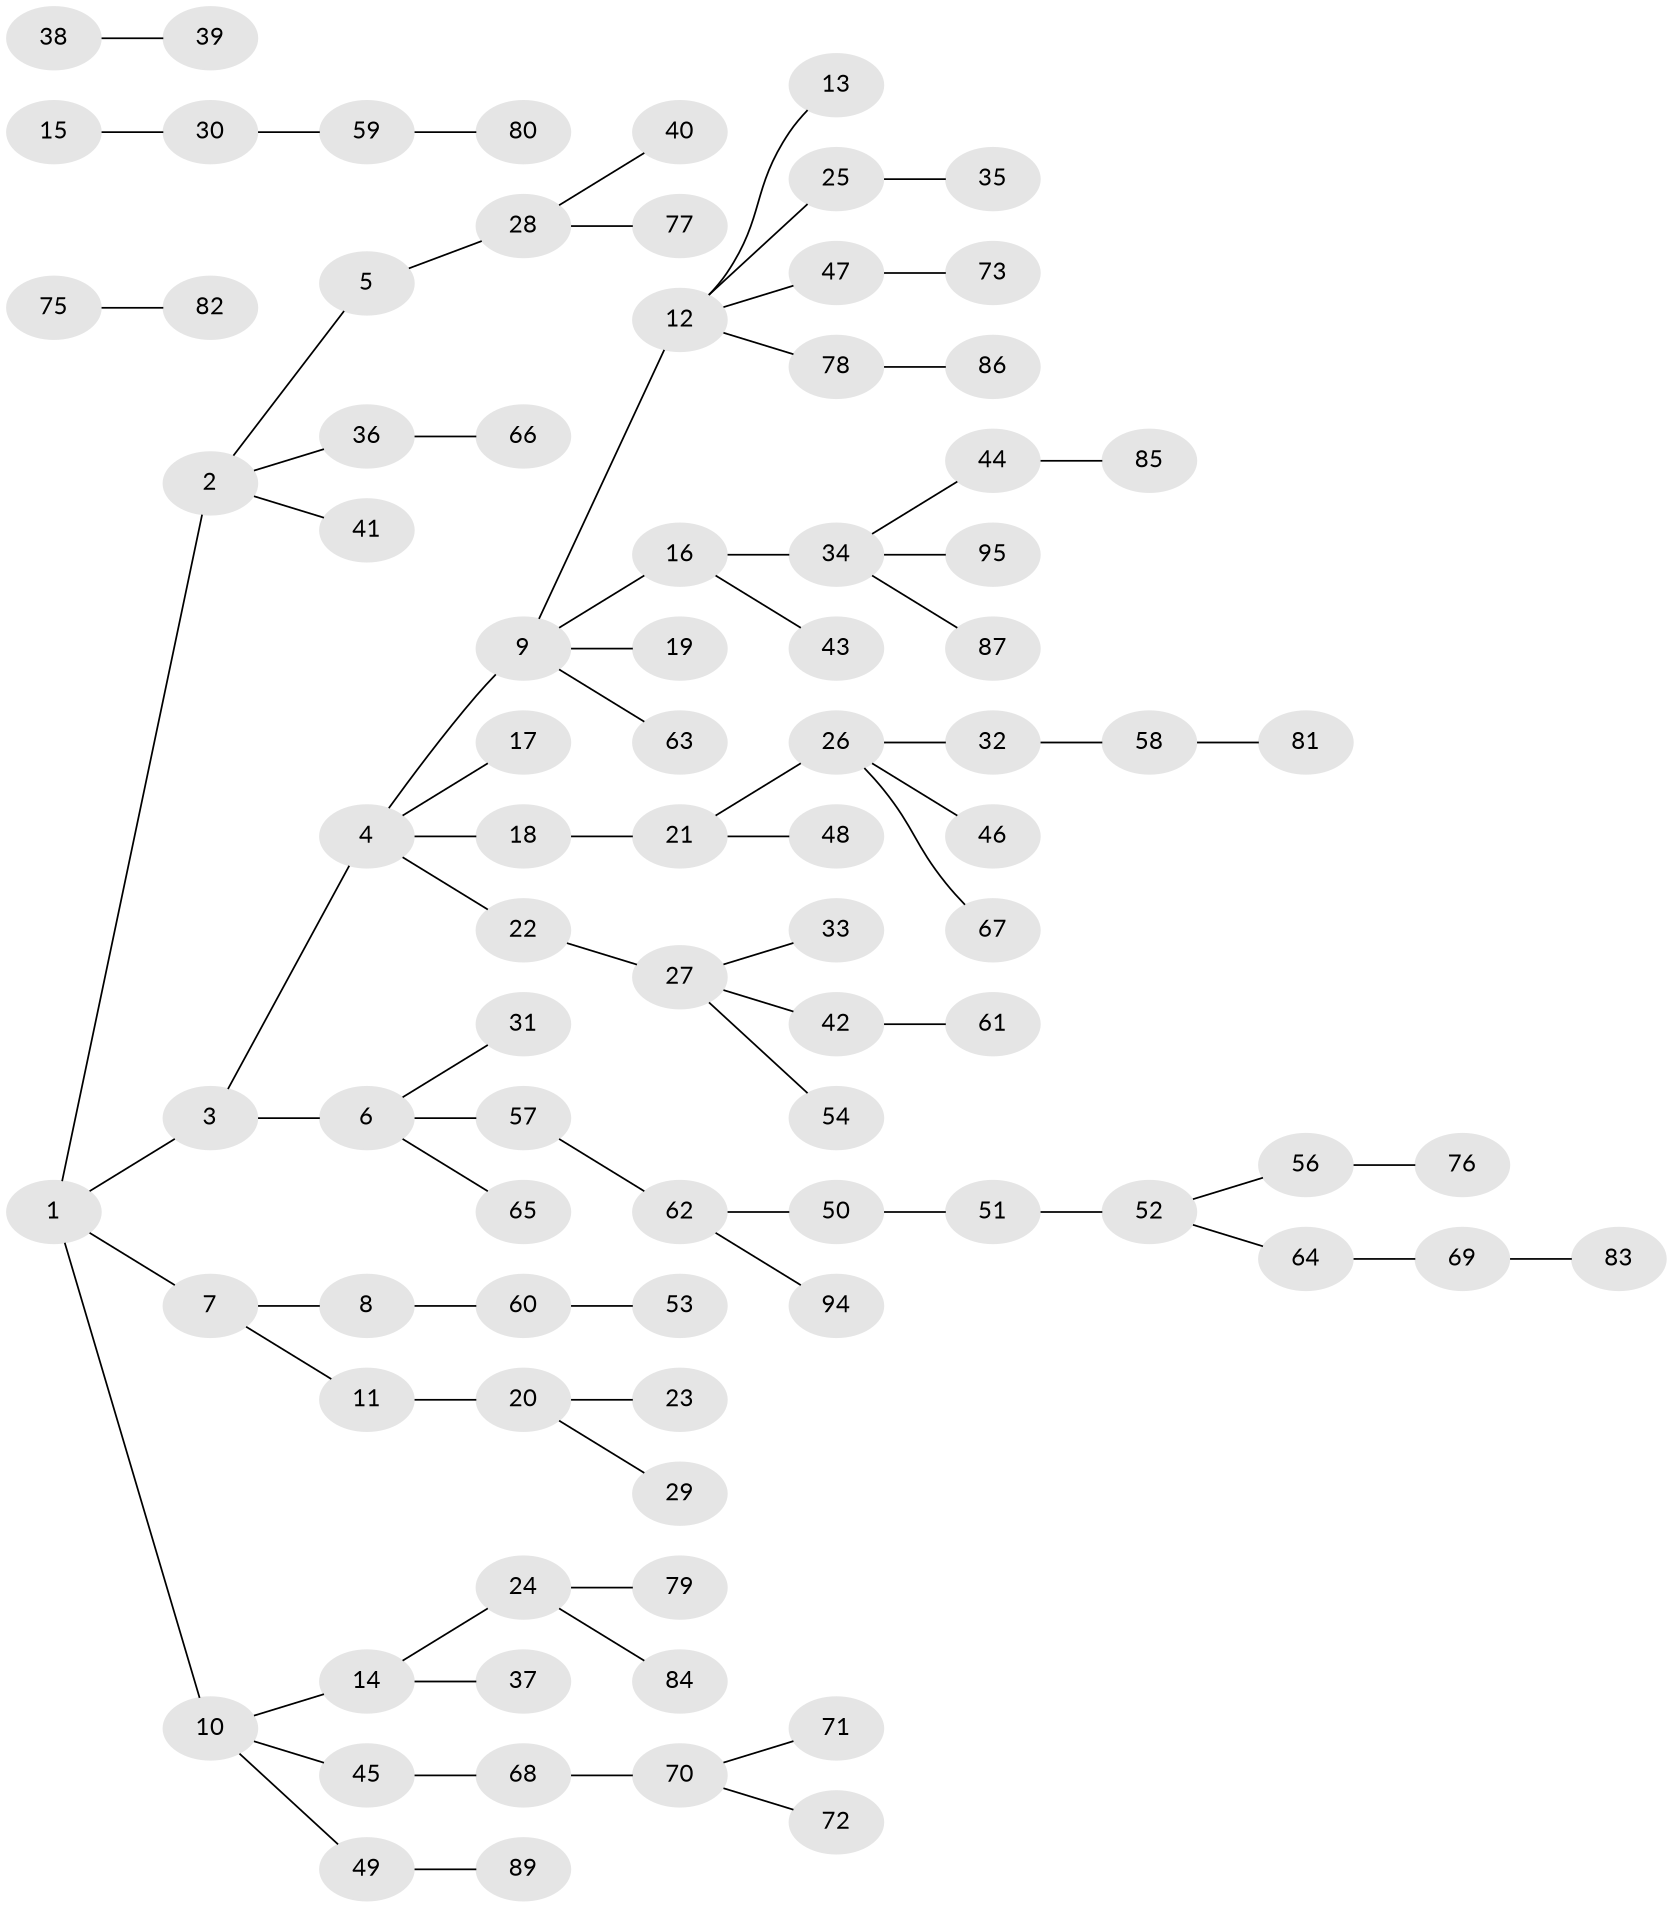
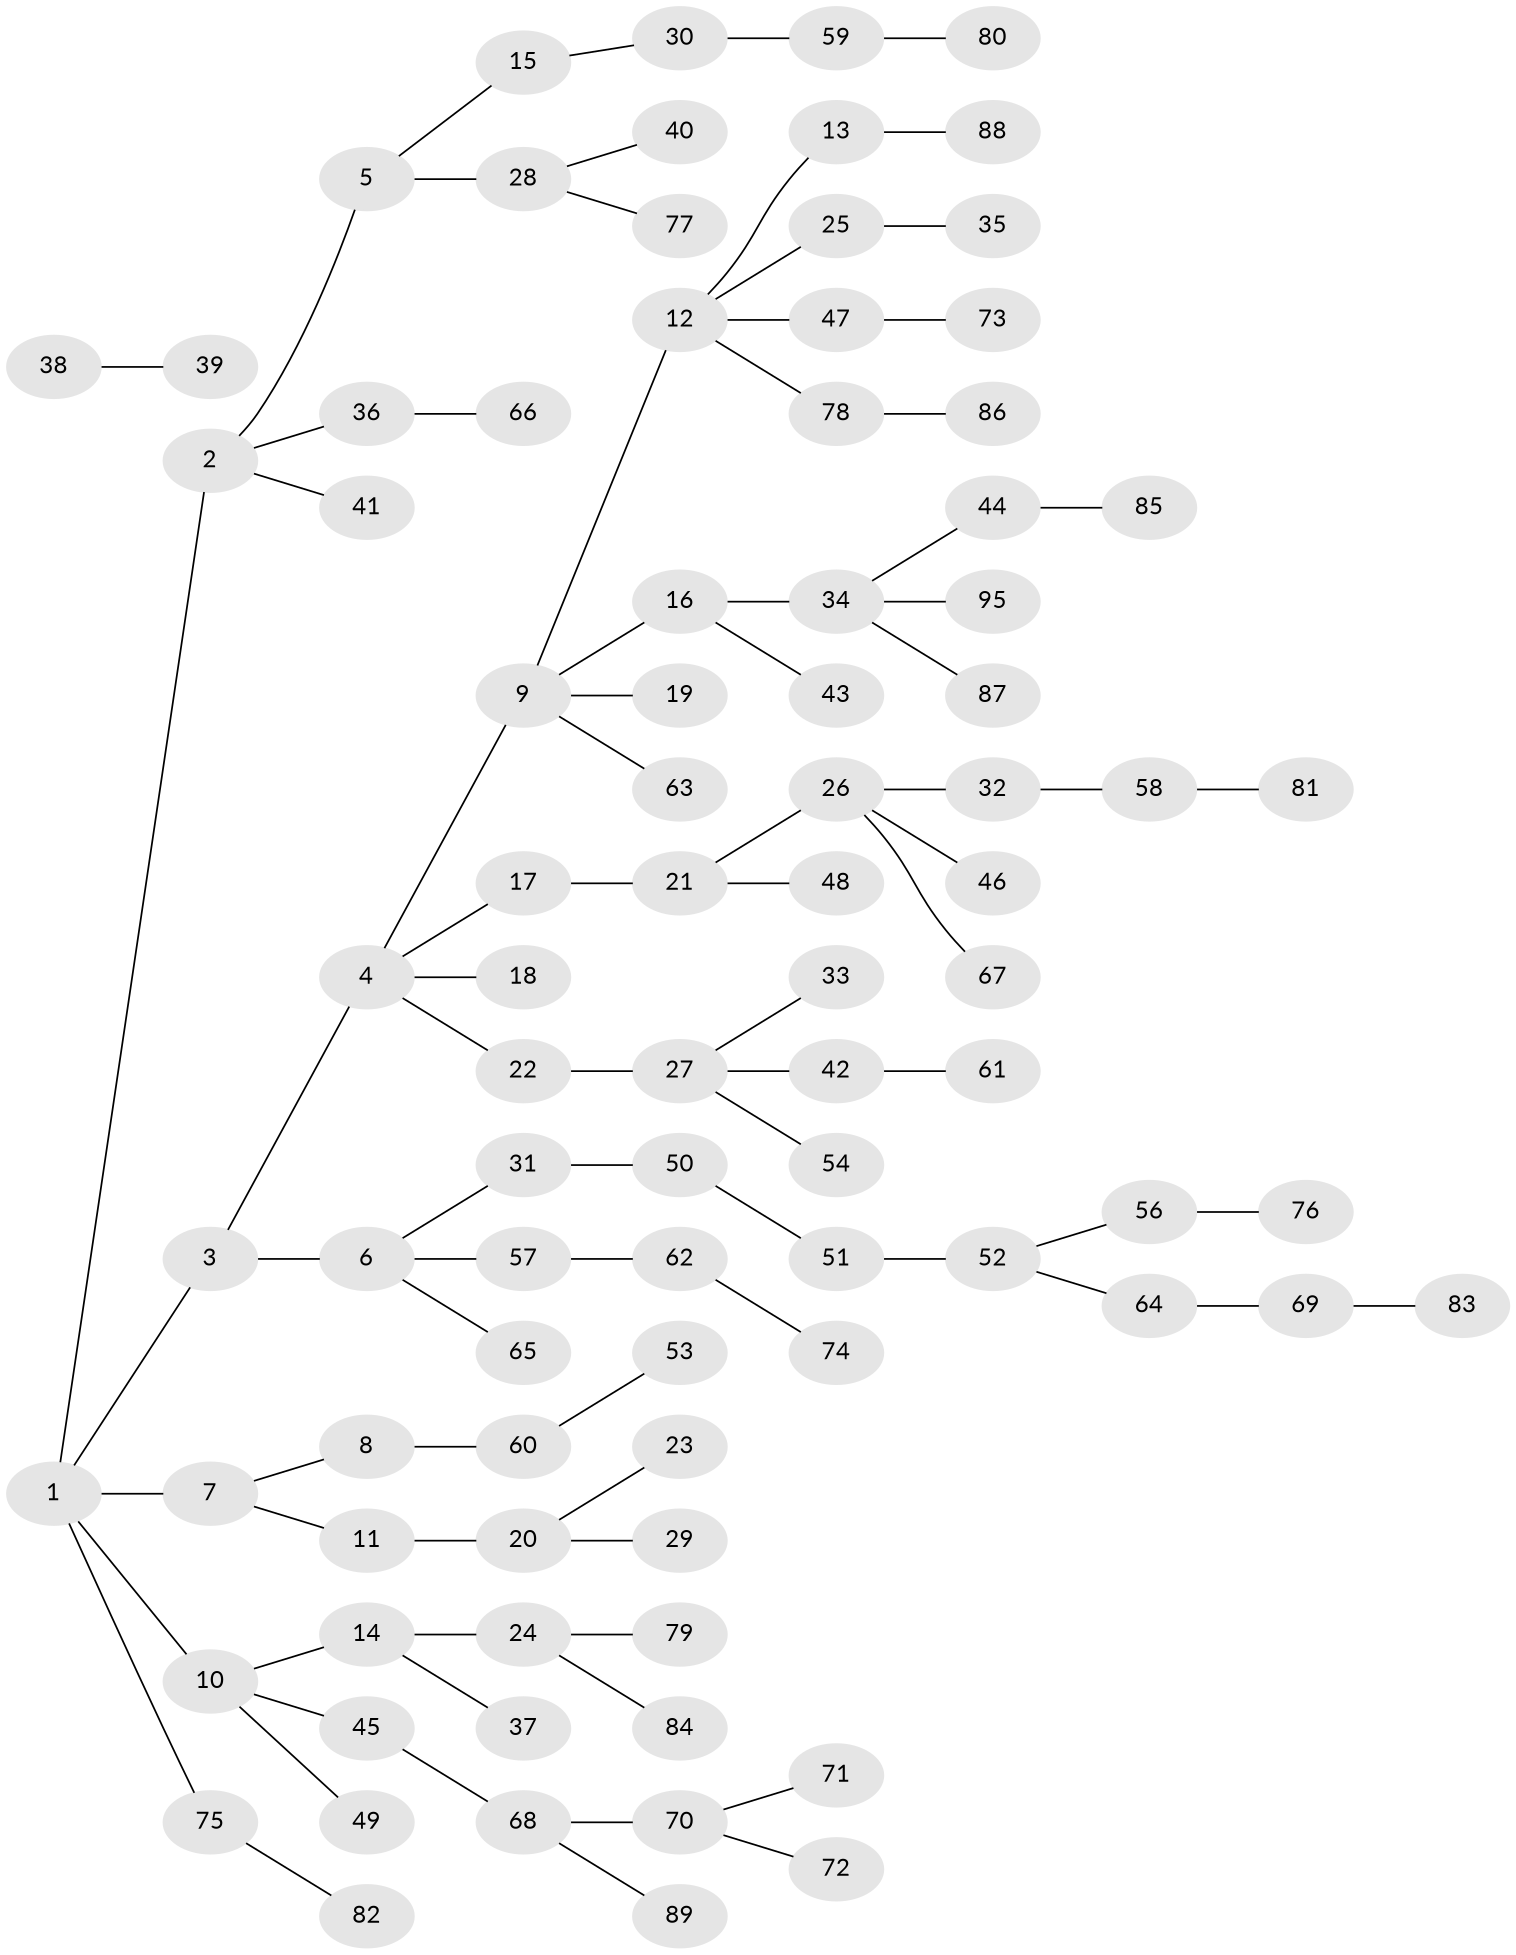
none -> (445, 121)
none -> (993, 132)
(602, 836) -> (602, 883)
(758, 1212) -> (602, 1165)
(836, 1306) -> (836, 1353)
none -> (131, 1658)
(445, 1869) -> (602, 1869)
